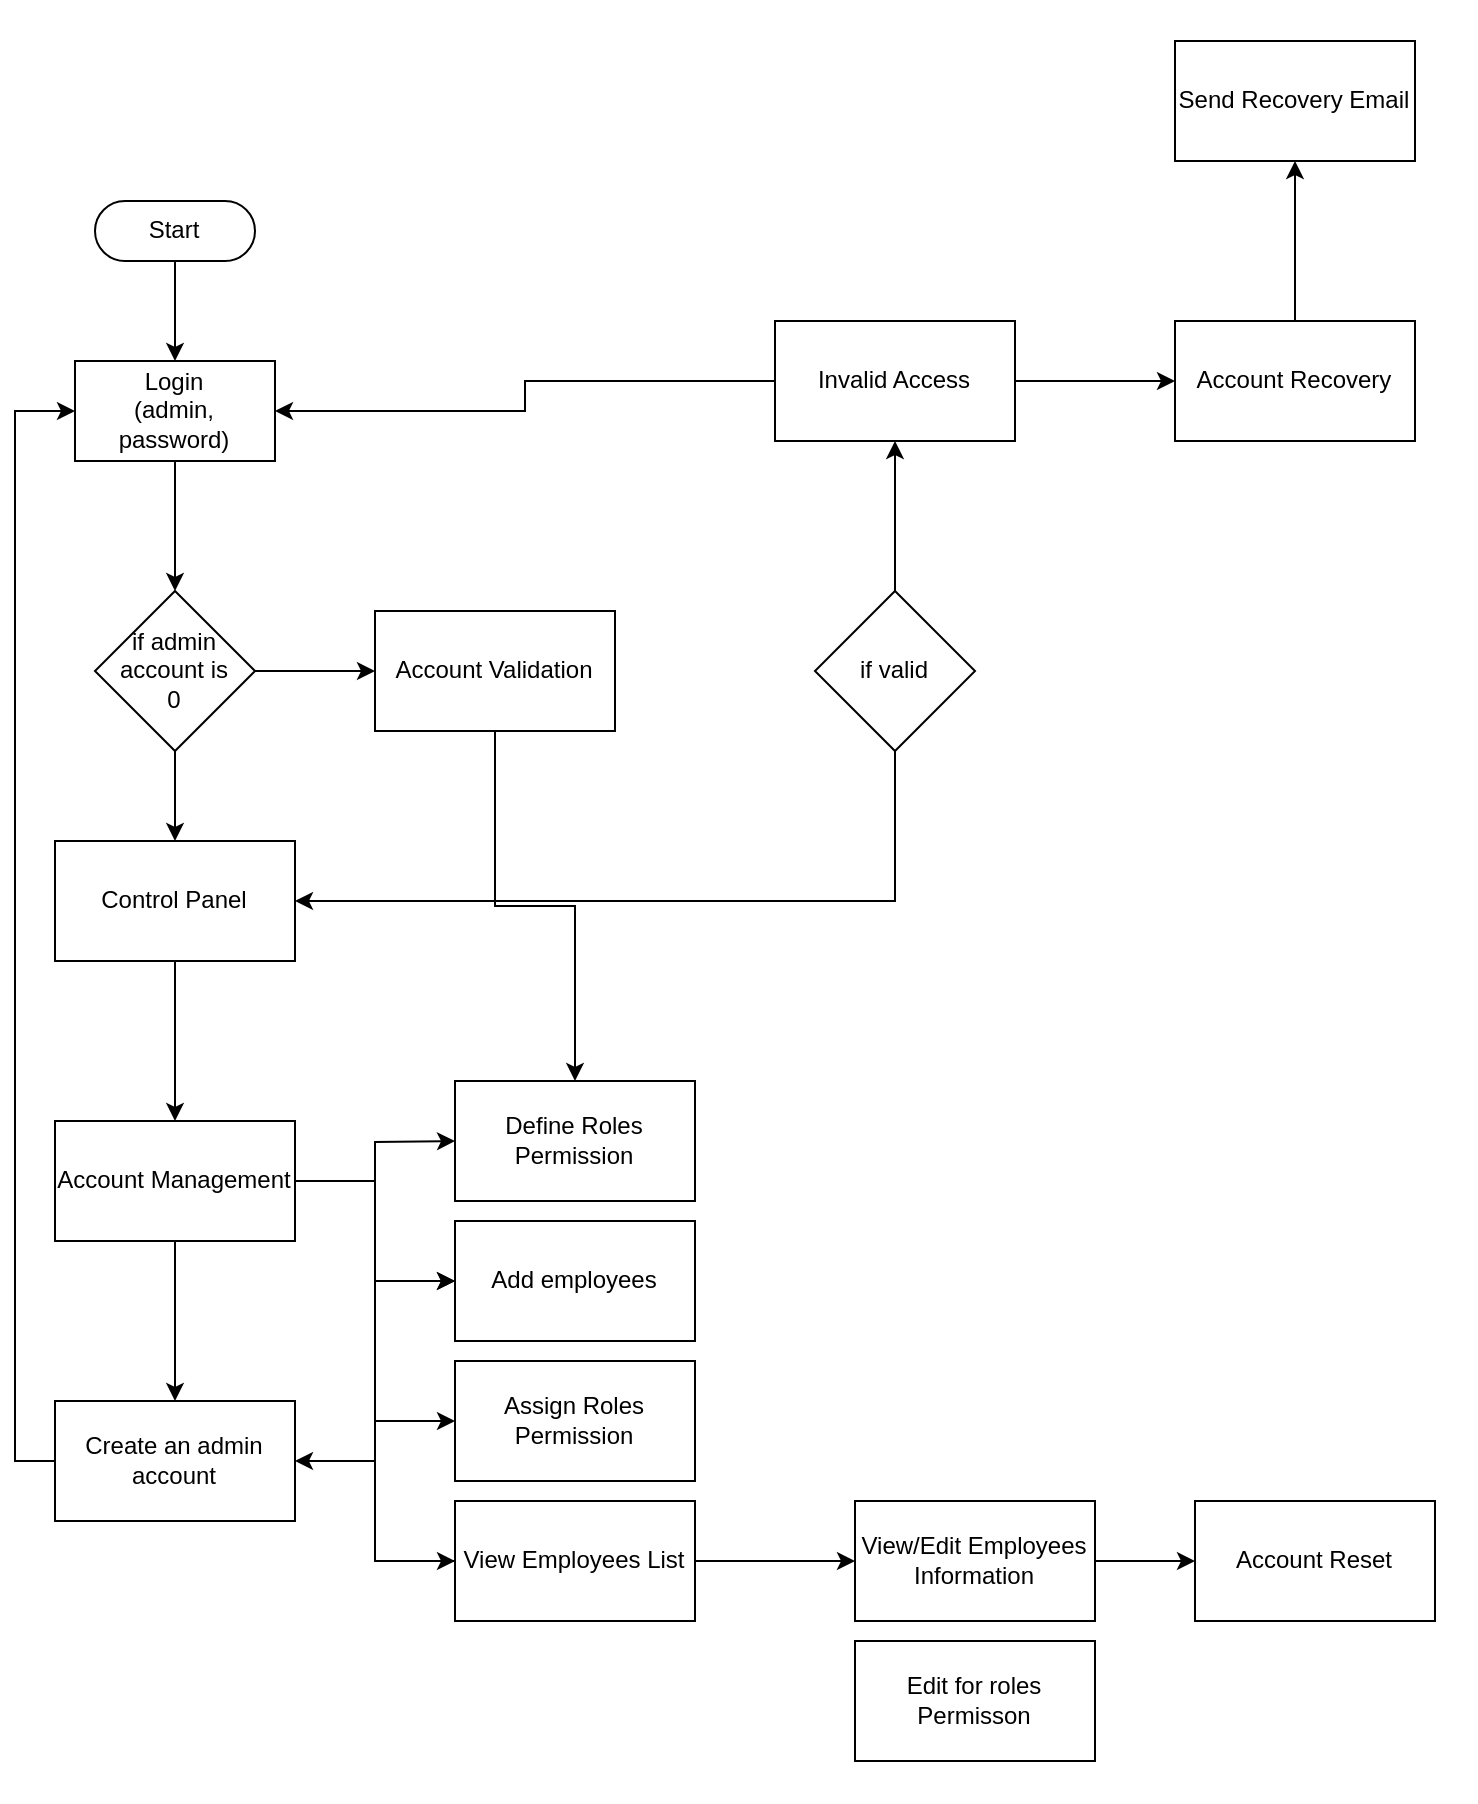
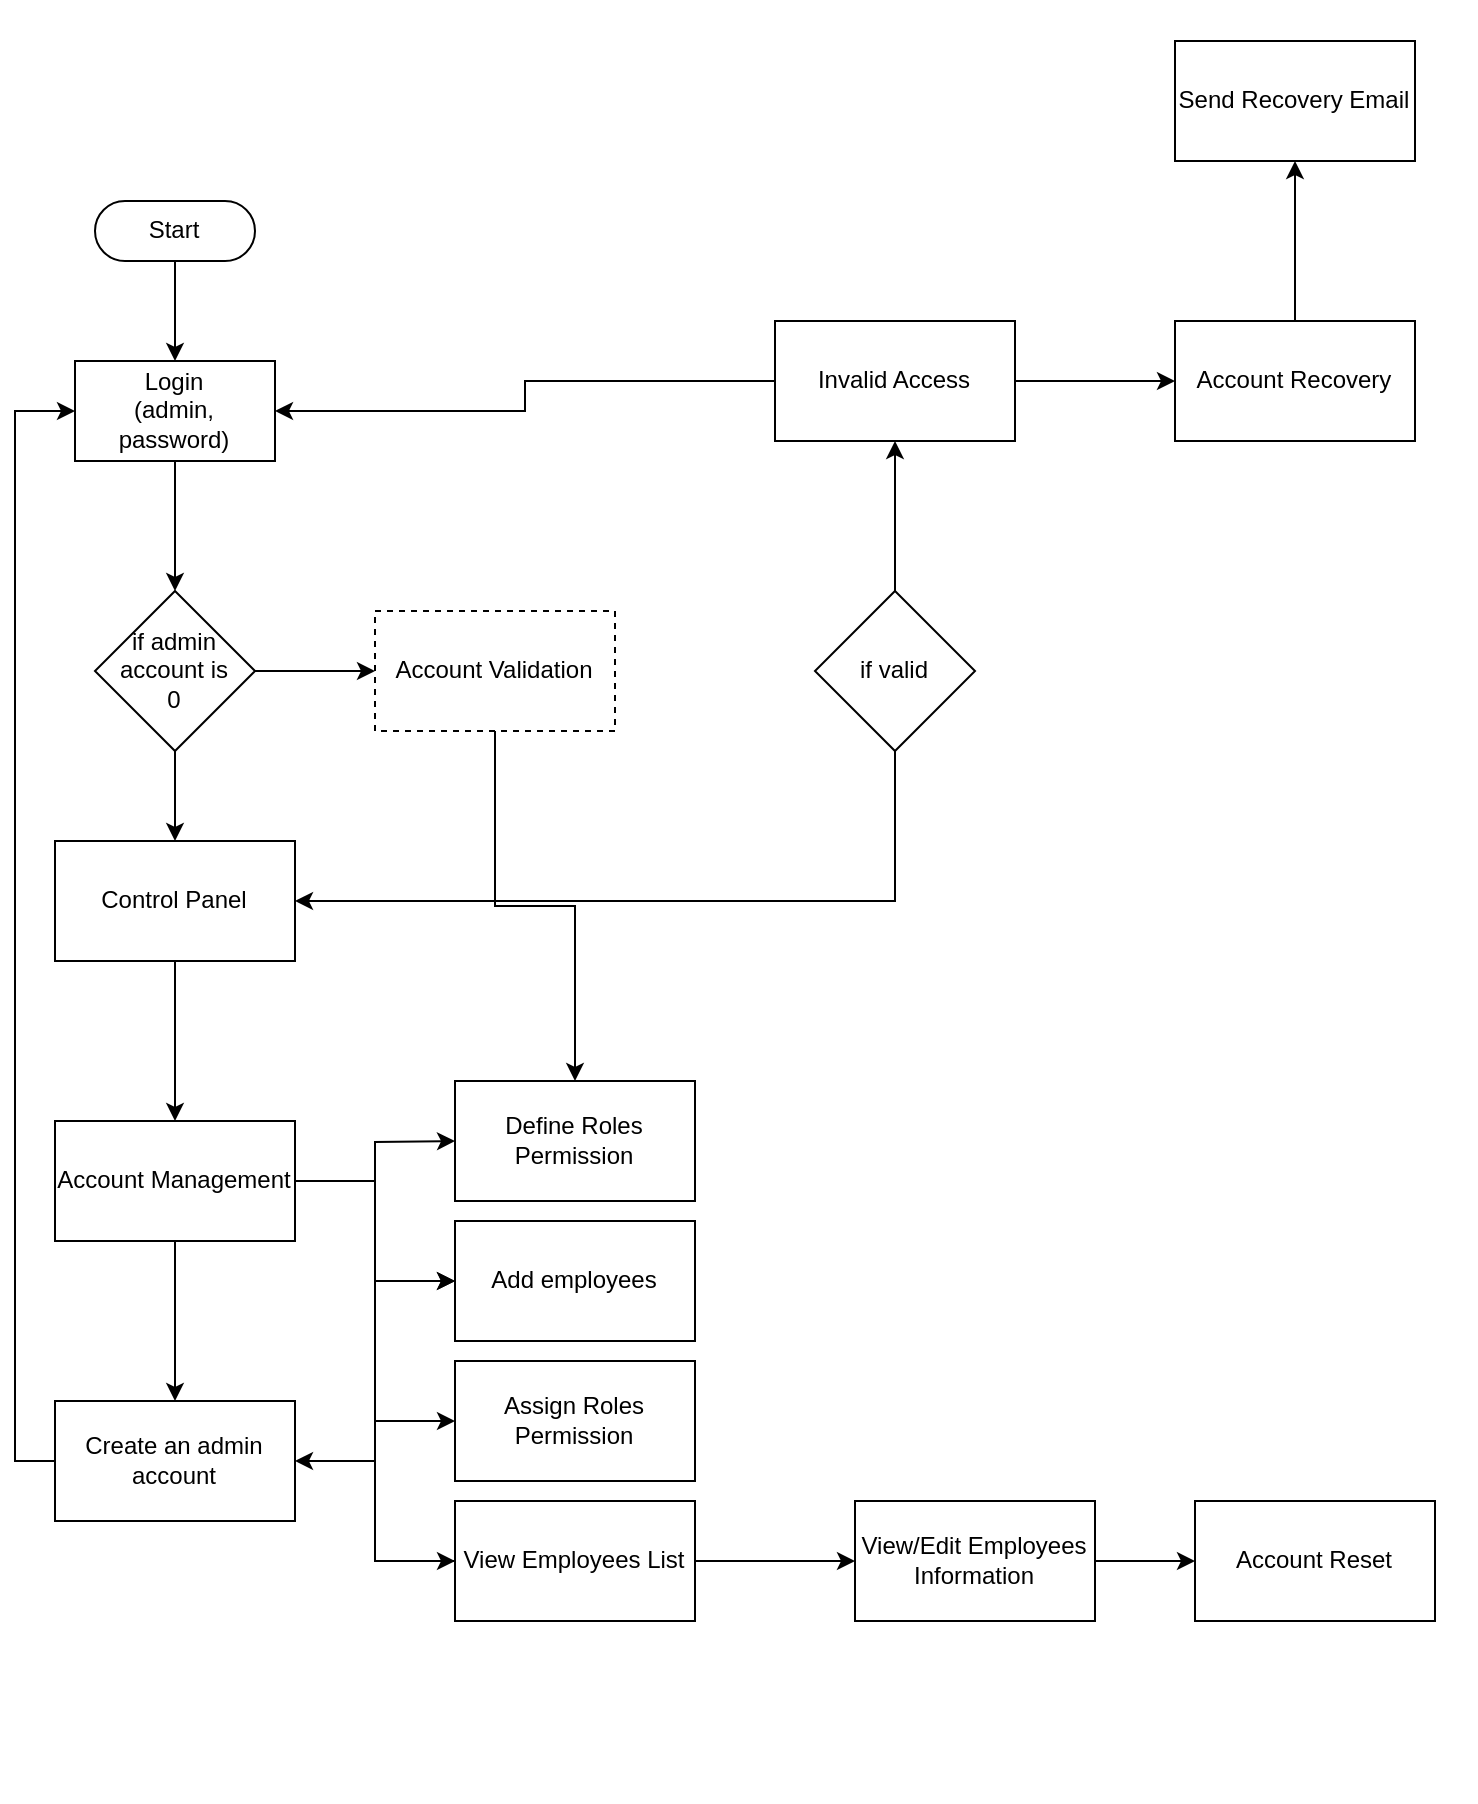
(495, 671) -> (495, 671)
(975, 1701) -> none
